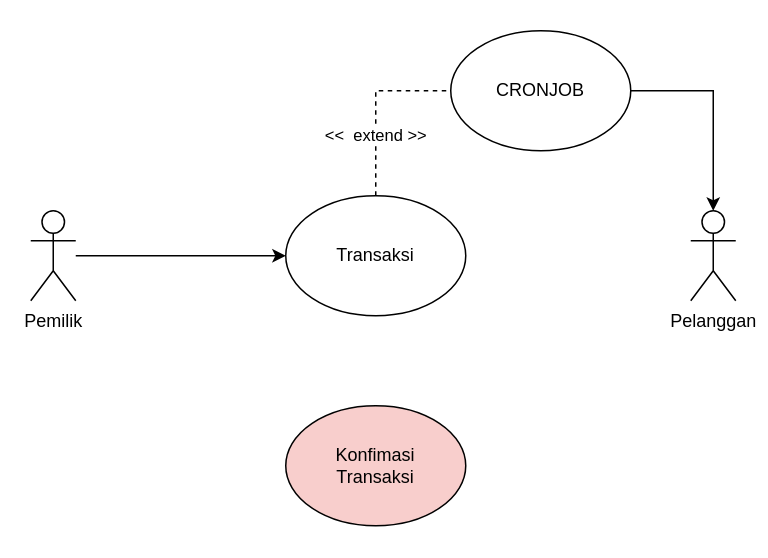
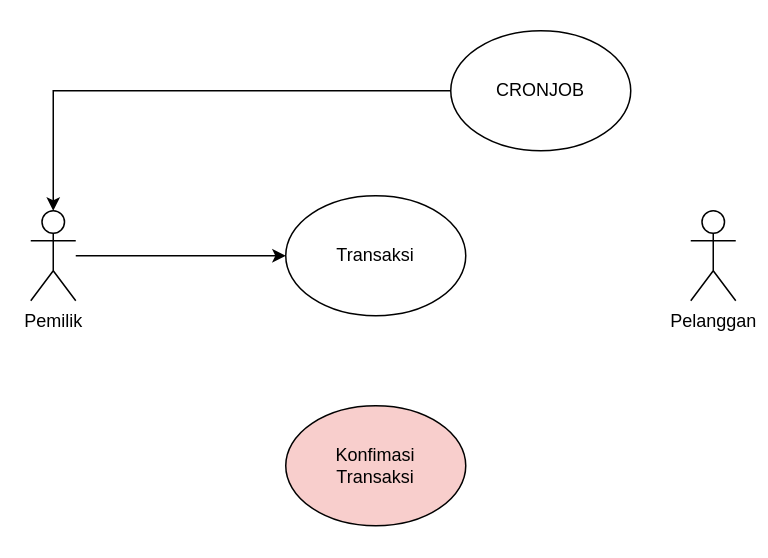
(713, 105) -> (157, 91)
(376, 144) -> none
